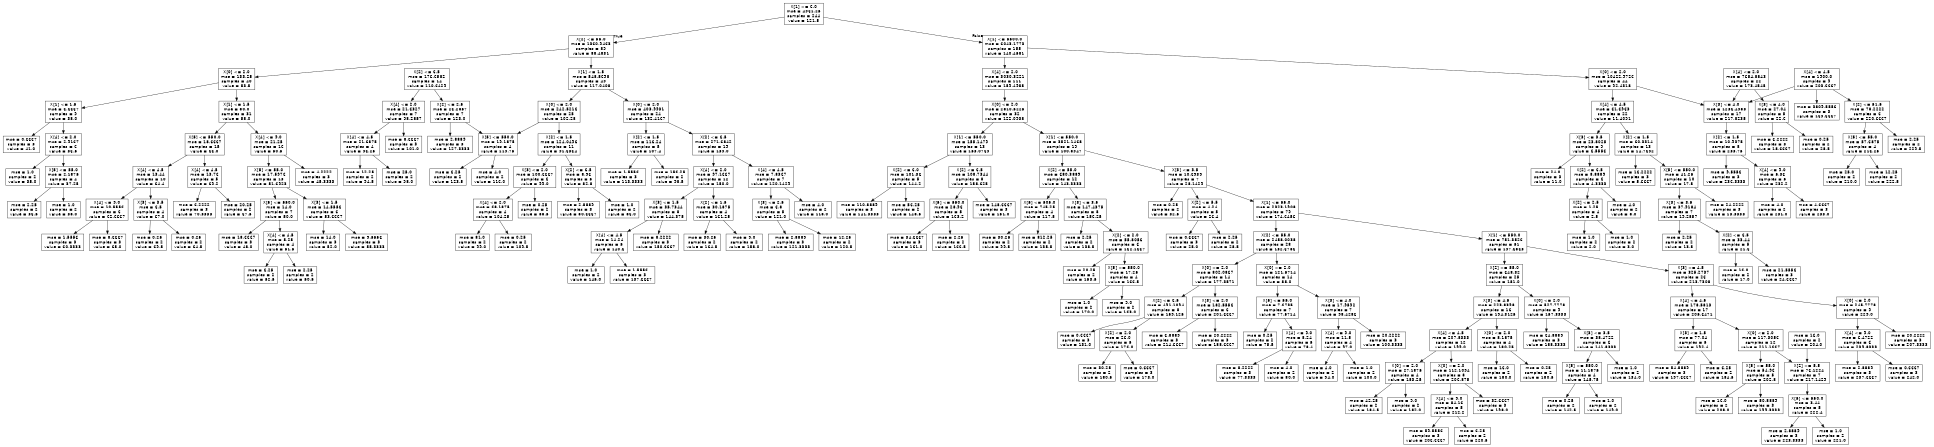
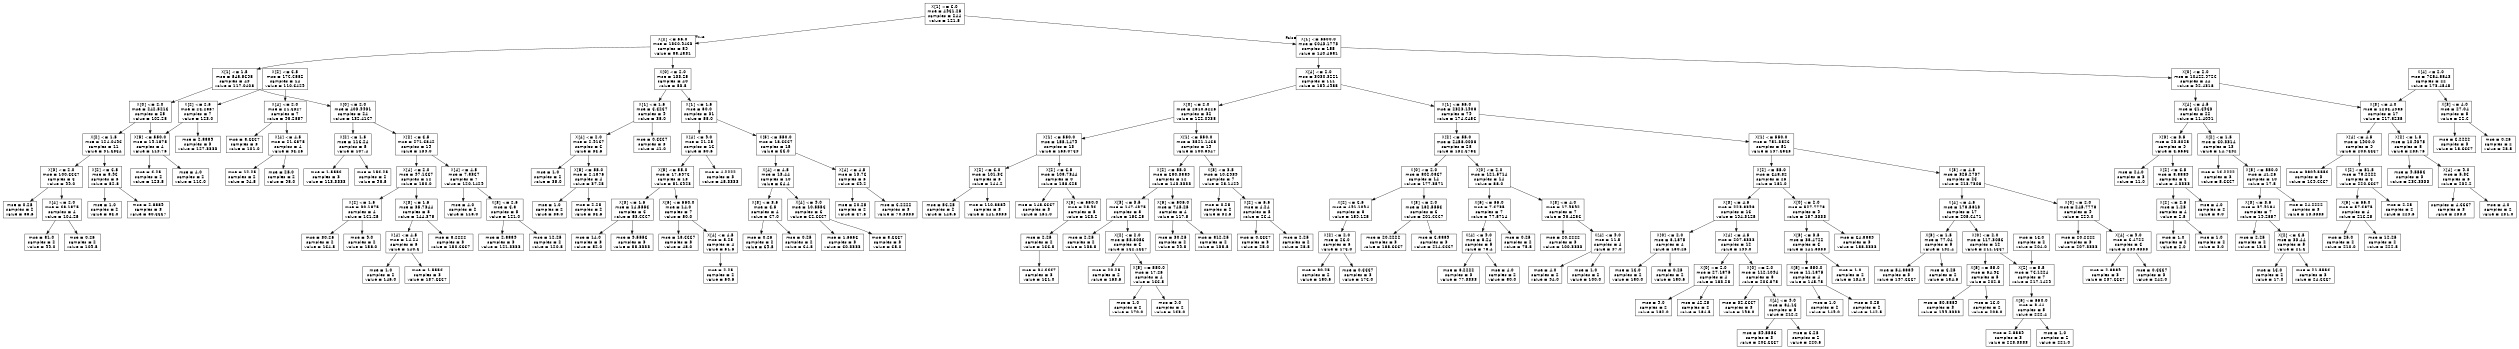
(1773, 94) -> (2372, 127)
(63, 112) -> (652, 112)
(970, 177) -> (1059, 177)
(1228, 193) -> (1386, 95)
(1814, 210) -> (2451, 210)
(928, 226) -> (1039, 257)
(261, 275) -> none
(1076, 340) -> none
(1139, 373) -> (1358, 275)
